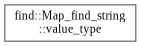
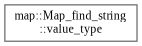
(70, 23) -> (71, 23)
